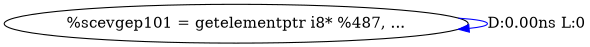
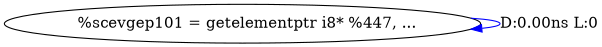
(236, 24) -> (242, 24)
